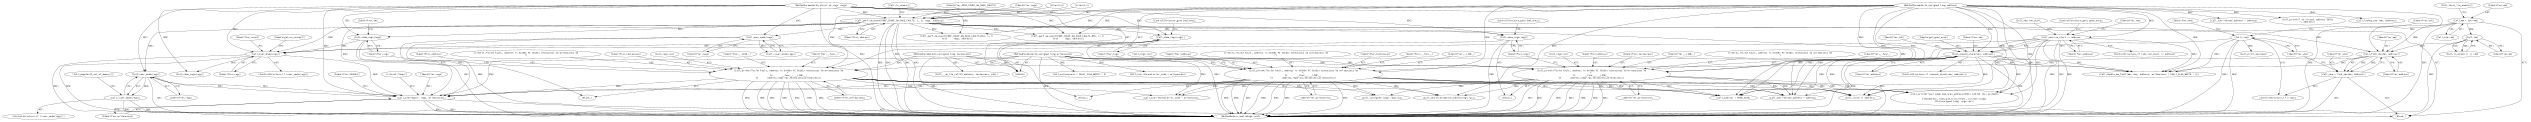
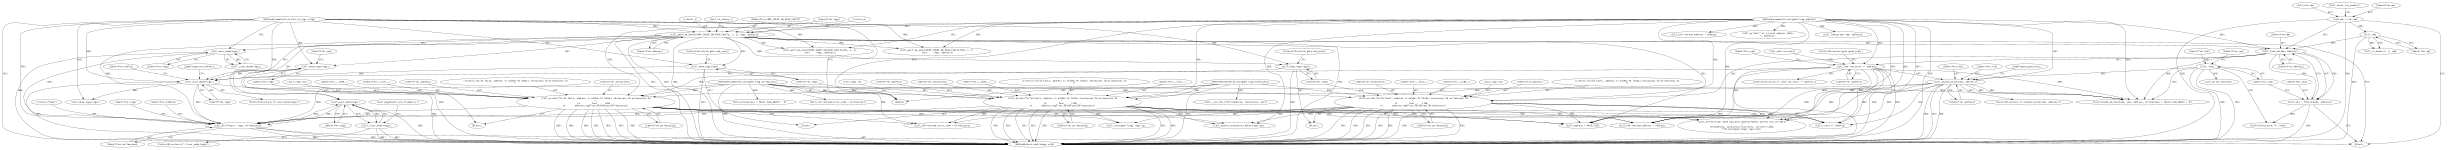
(2451, 27) -> none
(247, 37) -> (121, 67)
(2470, 47) -> none
none -> (2072, 59)
